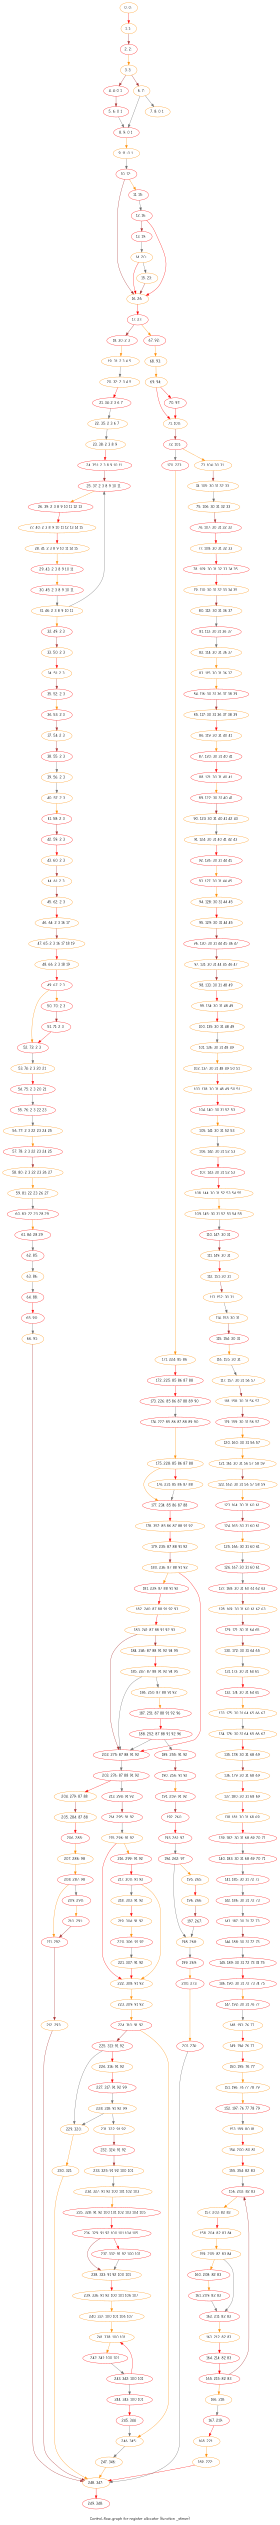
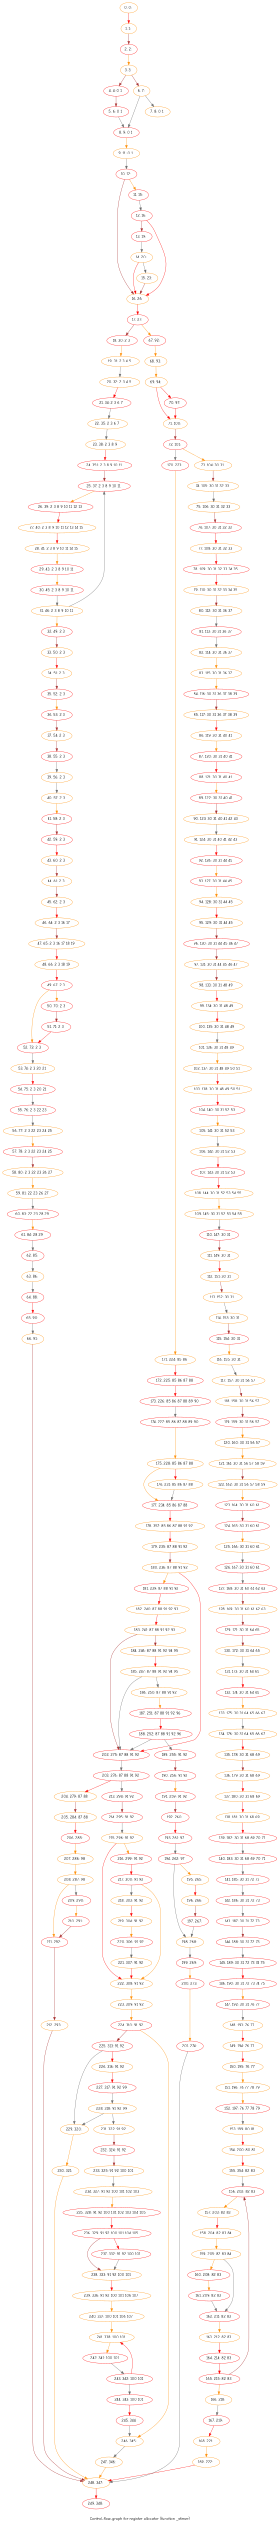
(75, 1880) -> (75, 1880)
